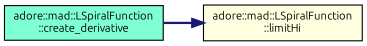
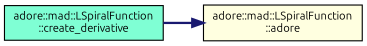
(283, 23) -> (283, 23)
